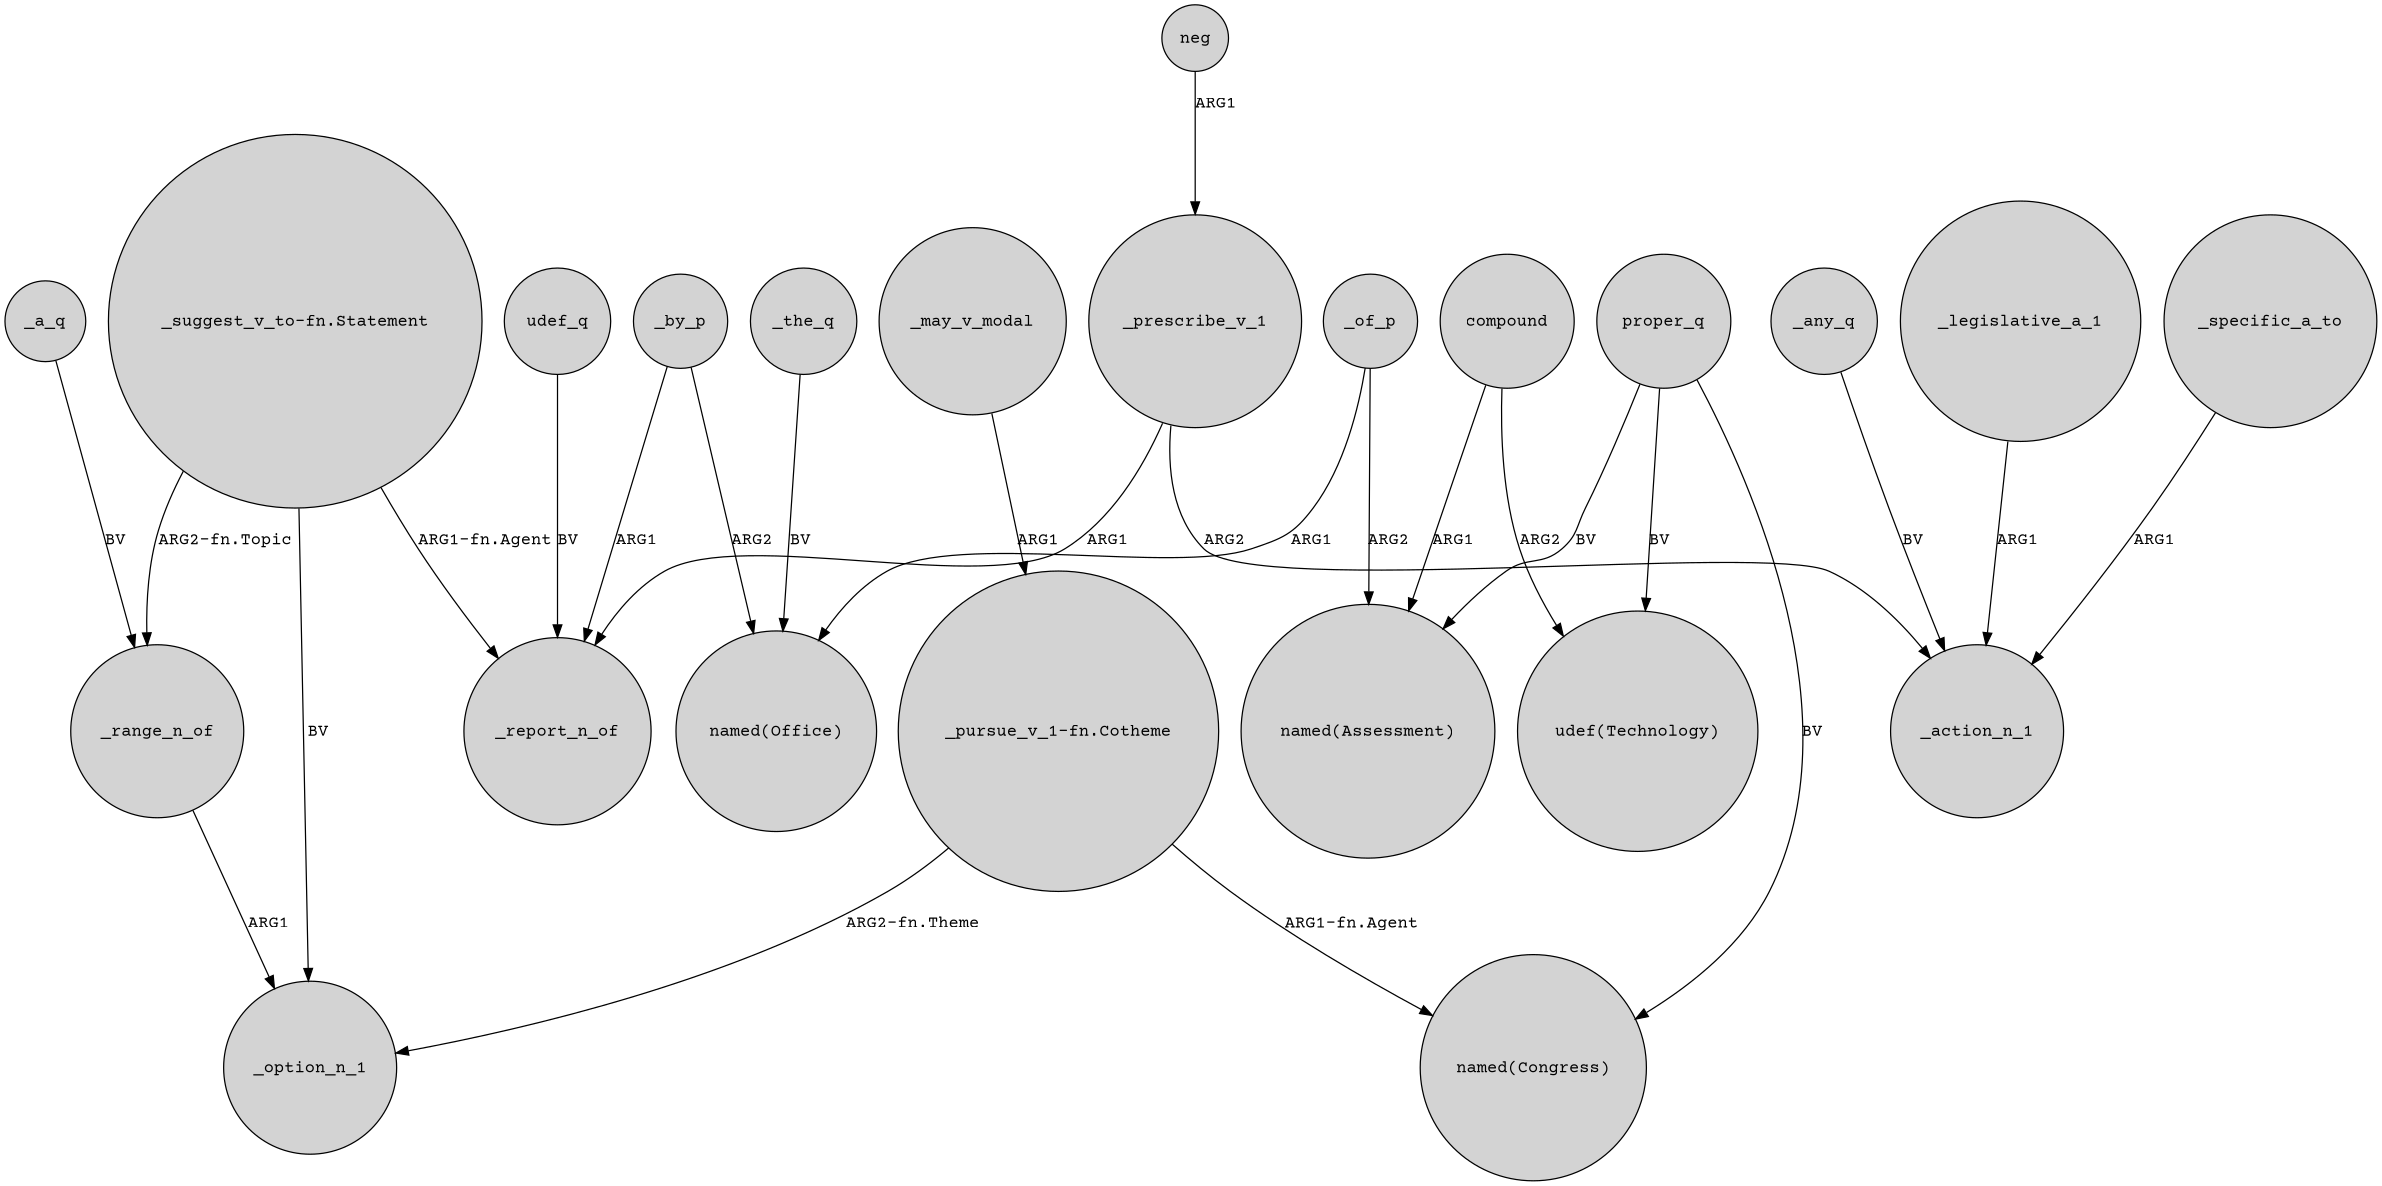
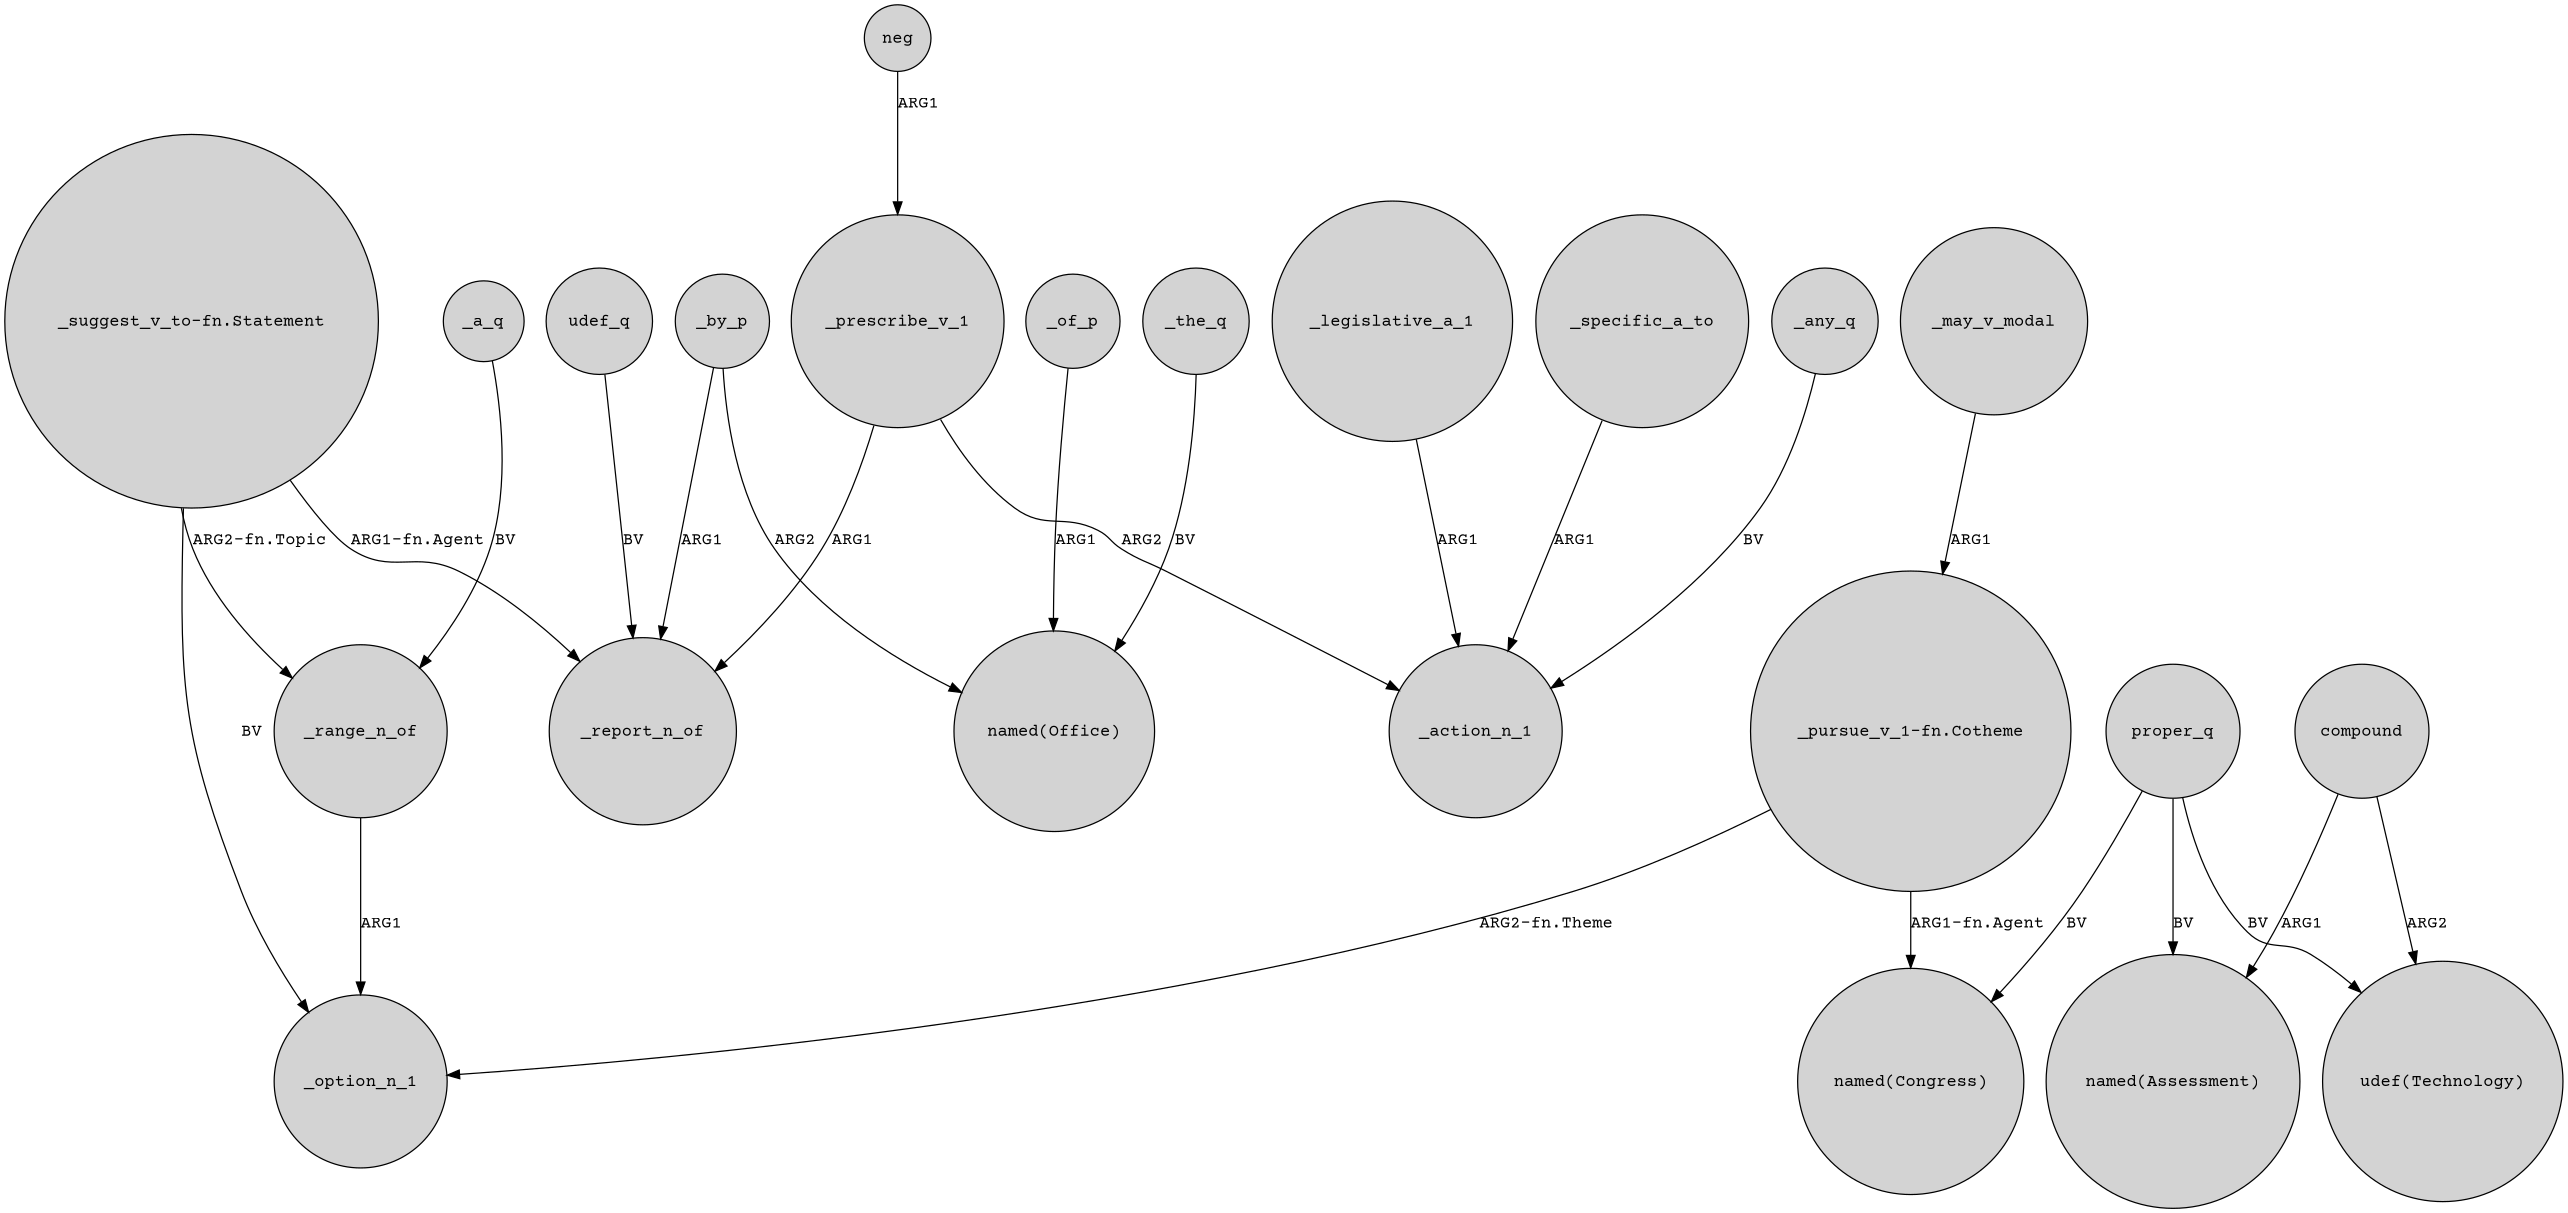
(1370, 480) -> none
